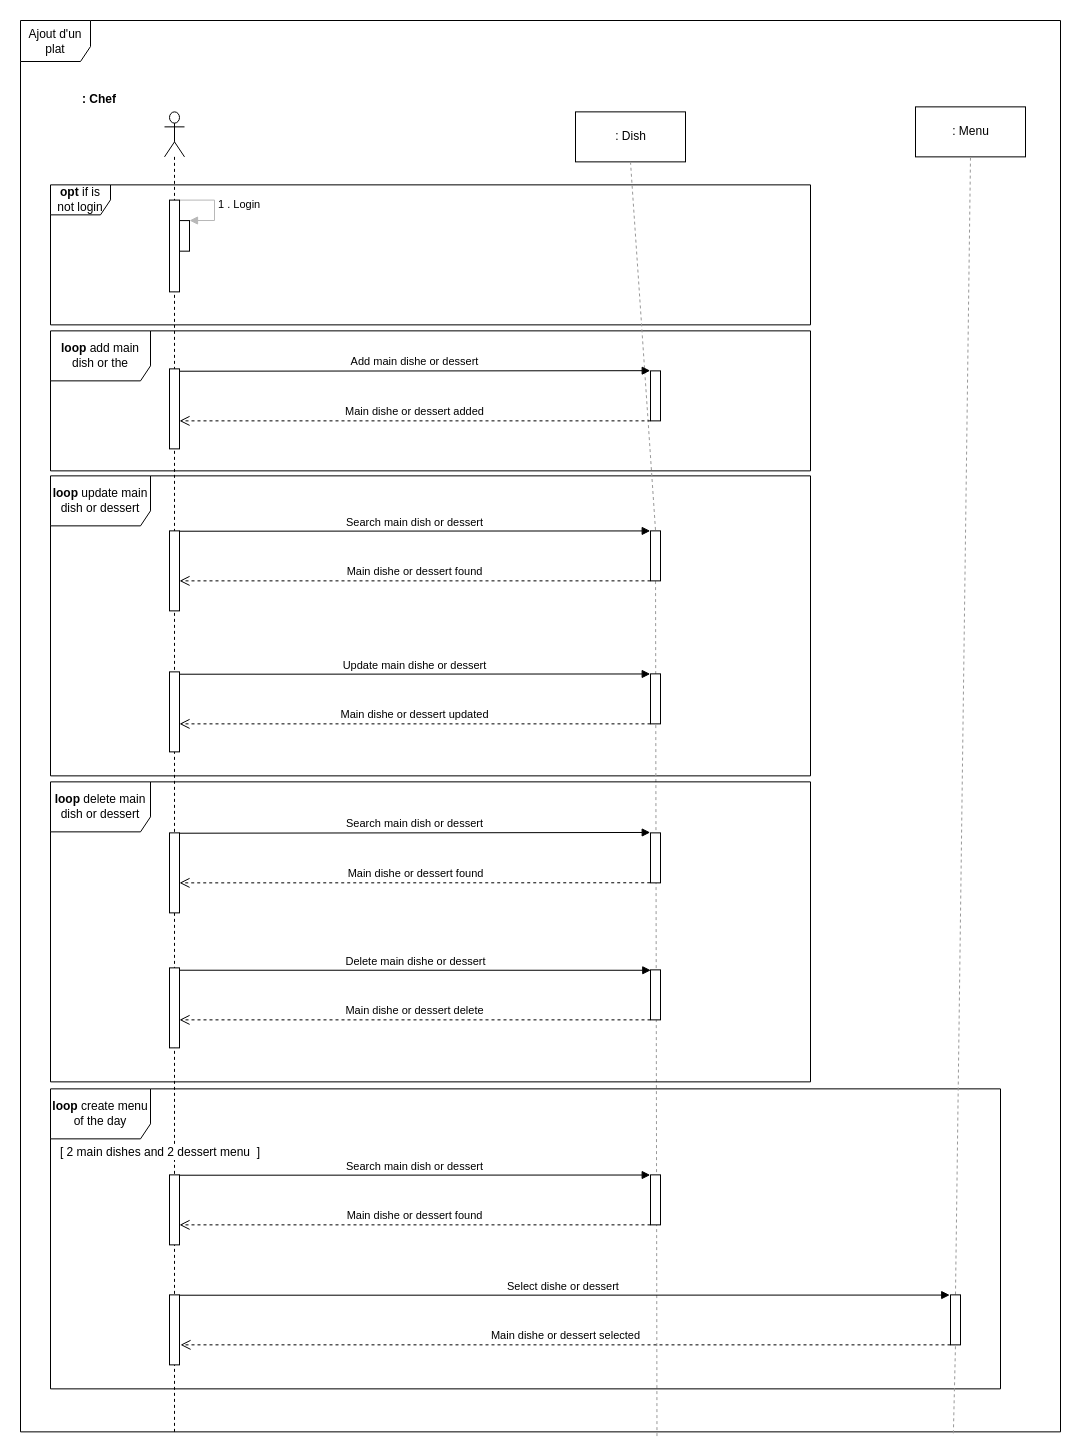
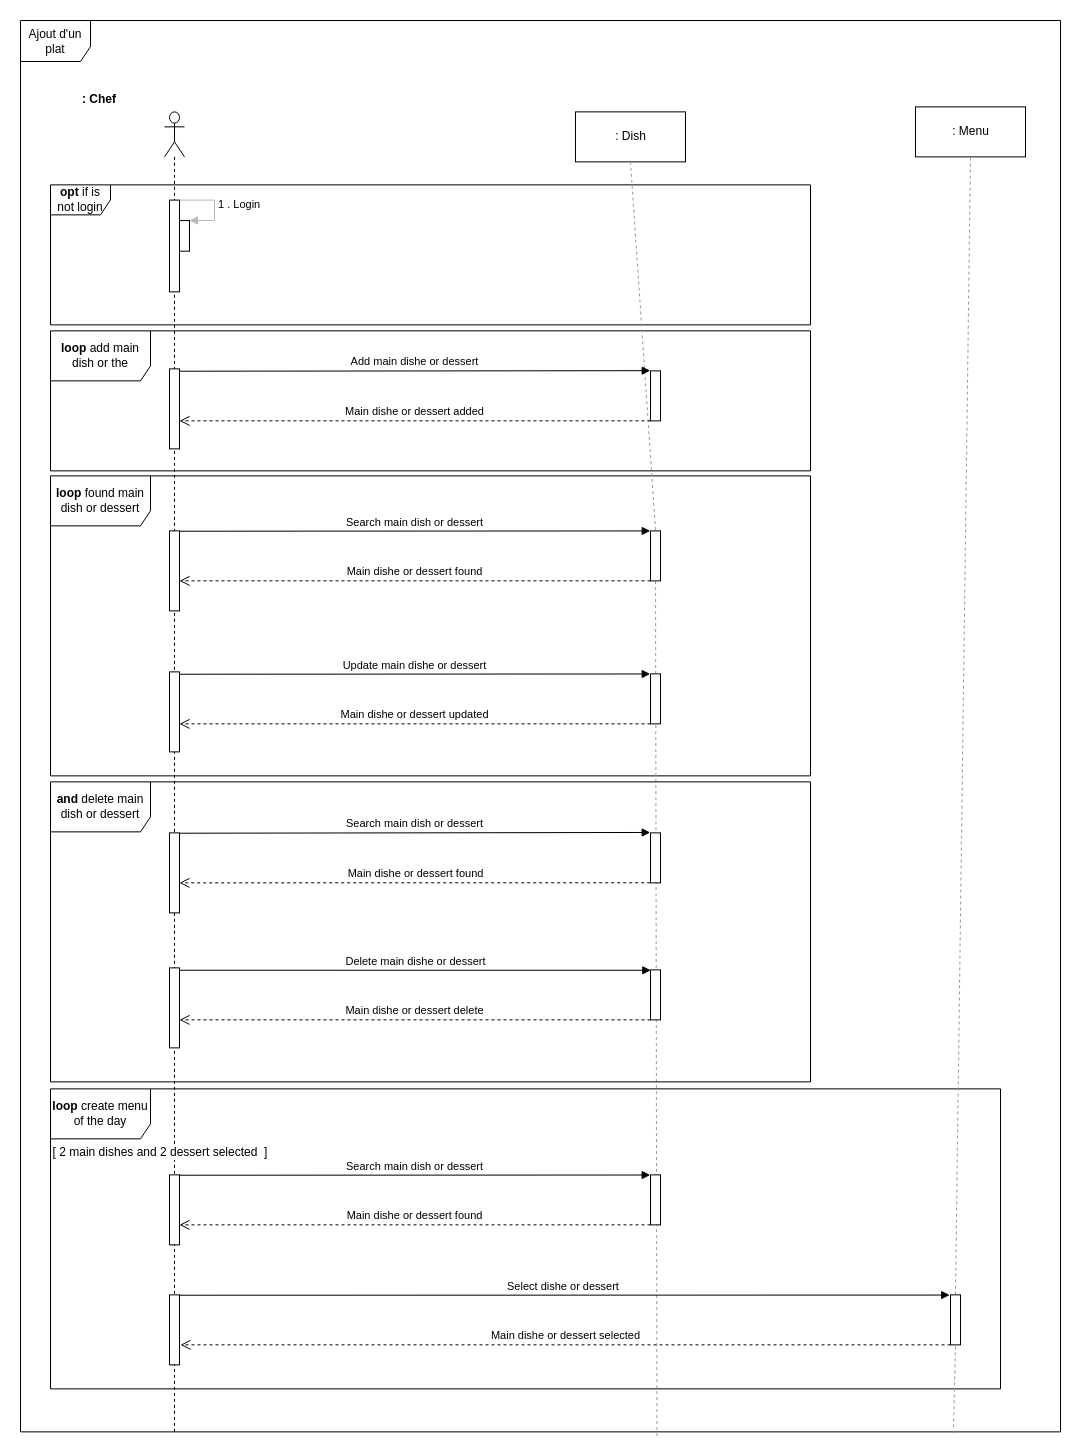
(101, 501) -> (101, 501)
(101, 807) -> (101, 807)
(161, 1153) -> (161, 1153)
